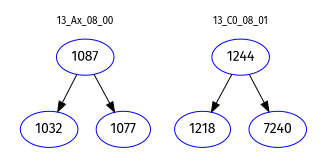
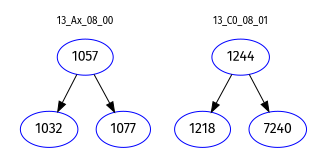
(85, 57) -> (85, 57)
